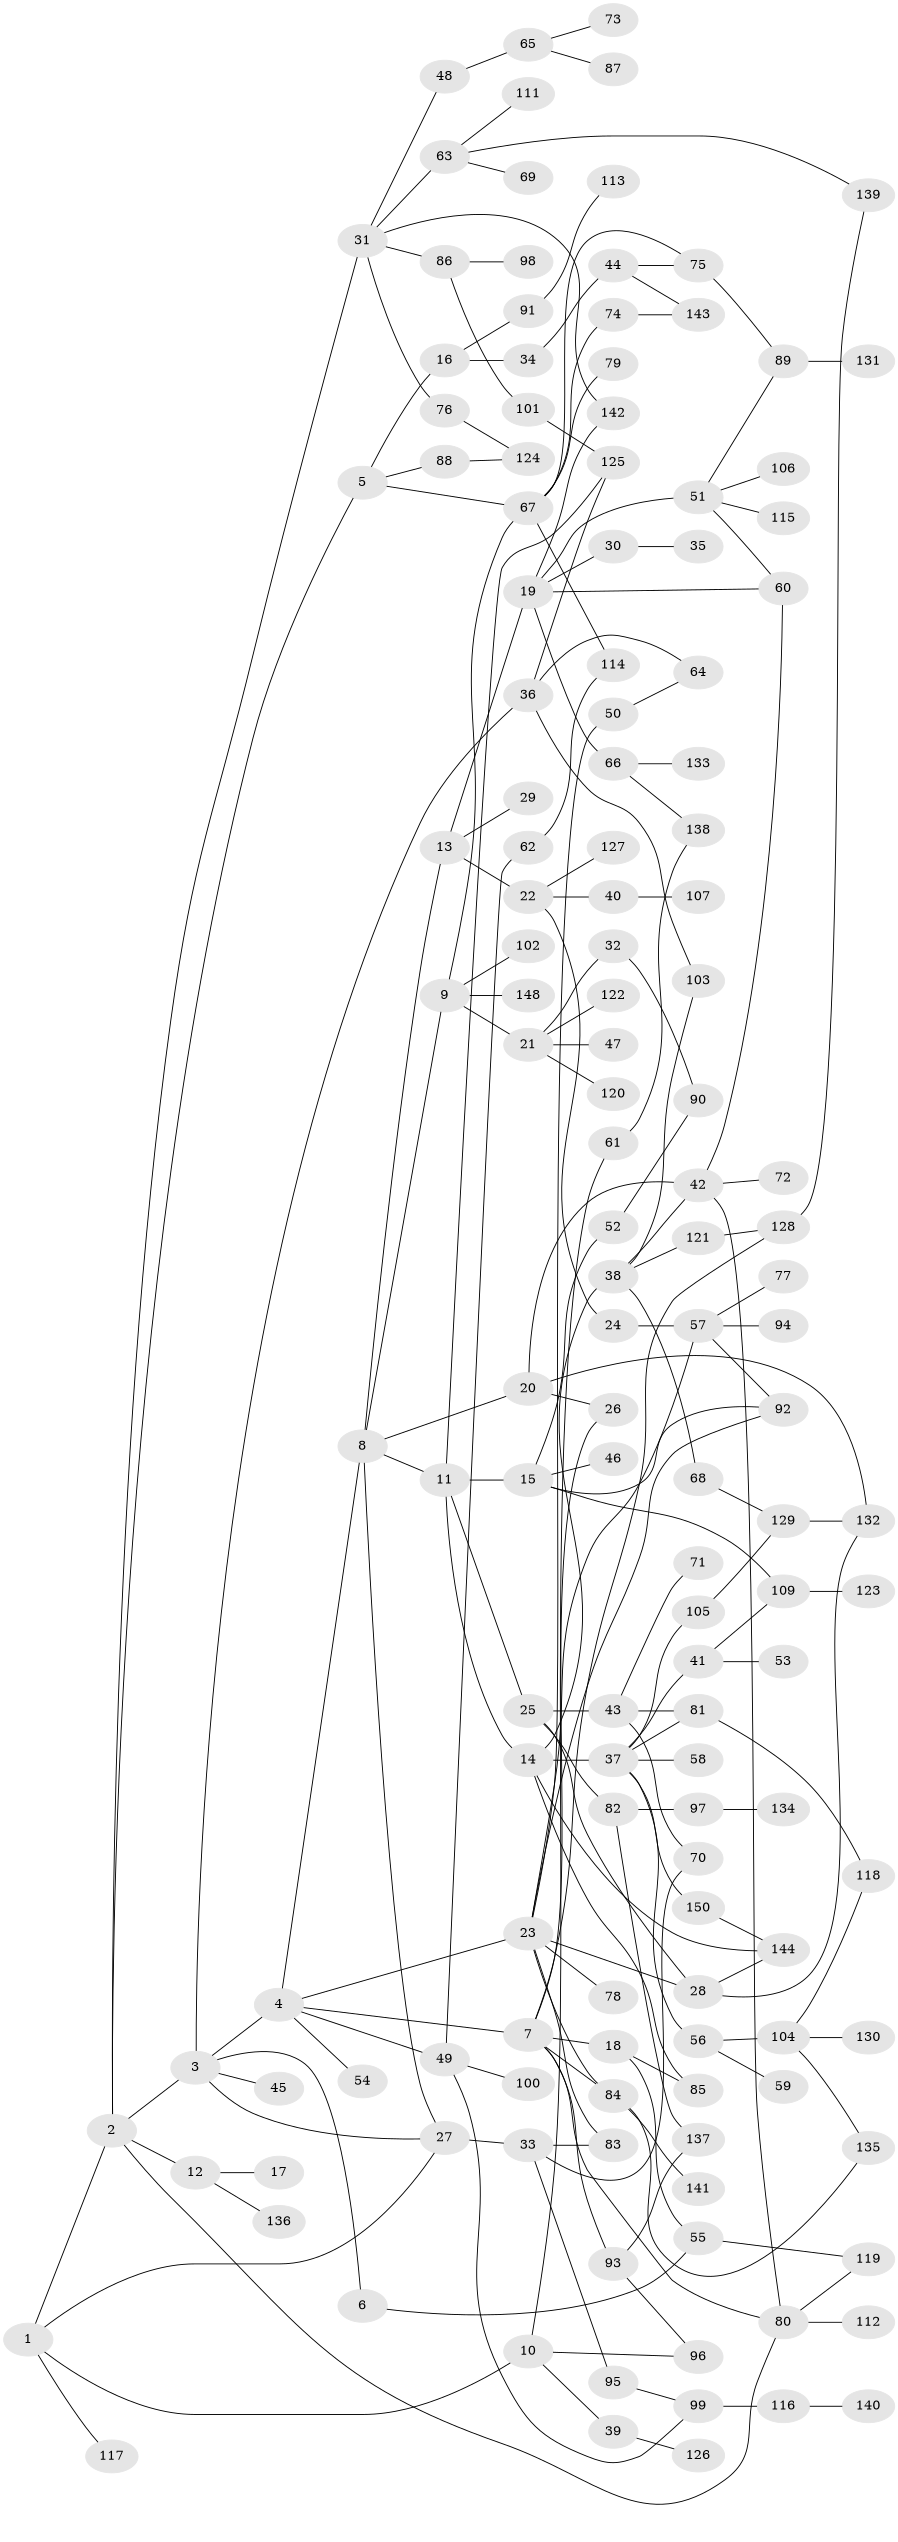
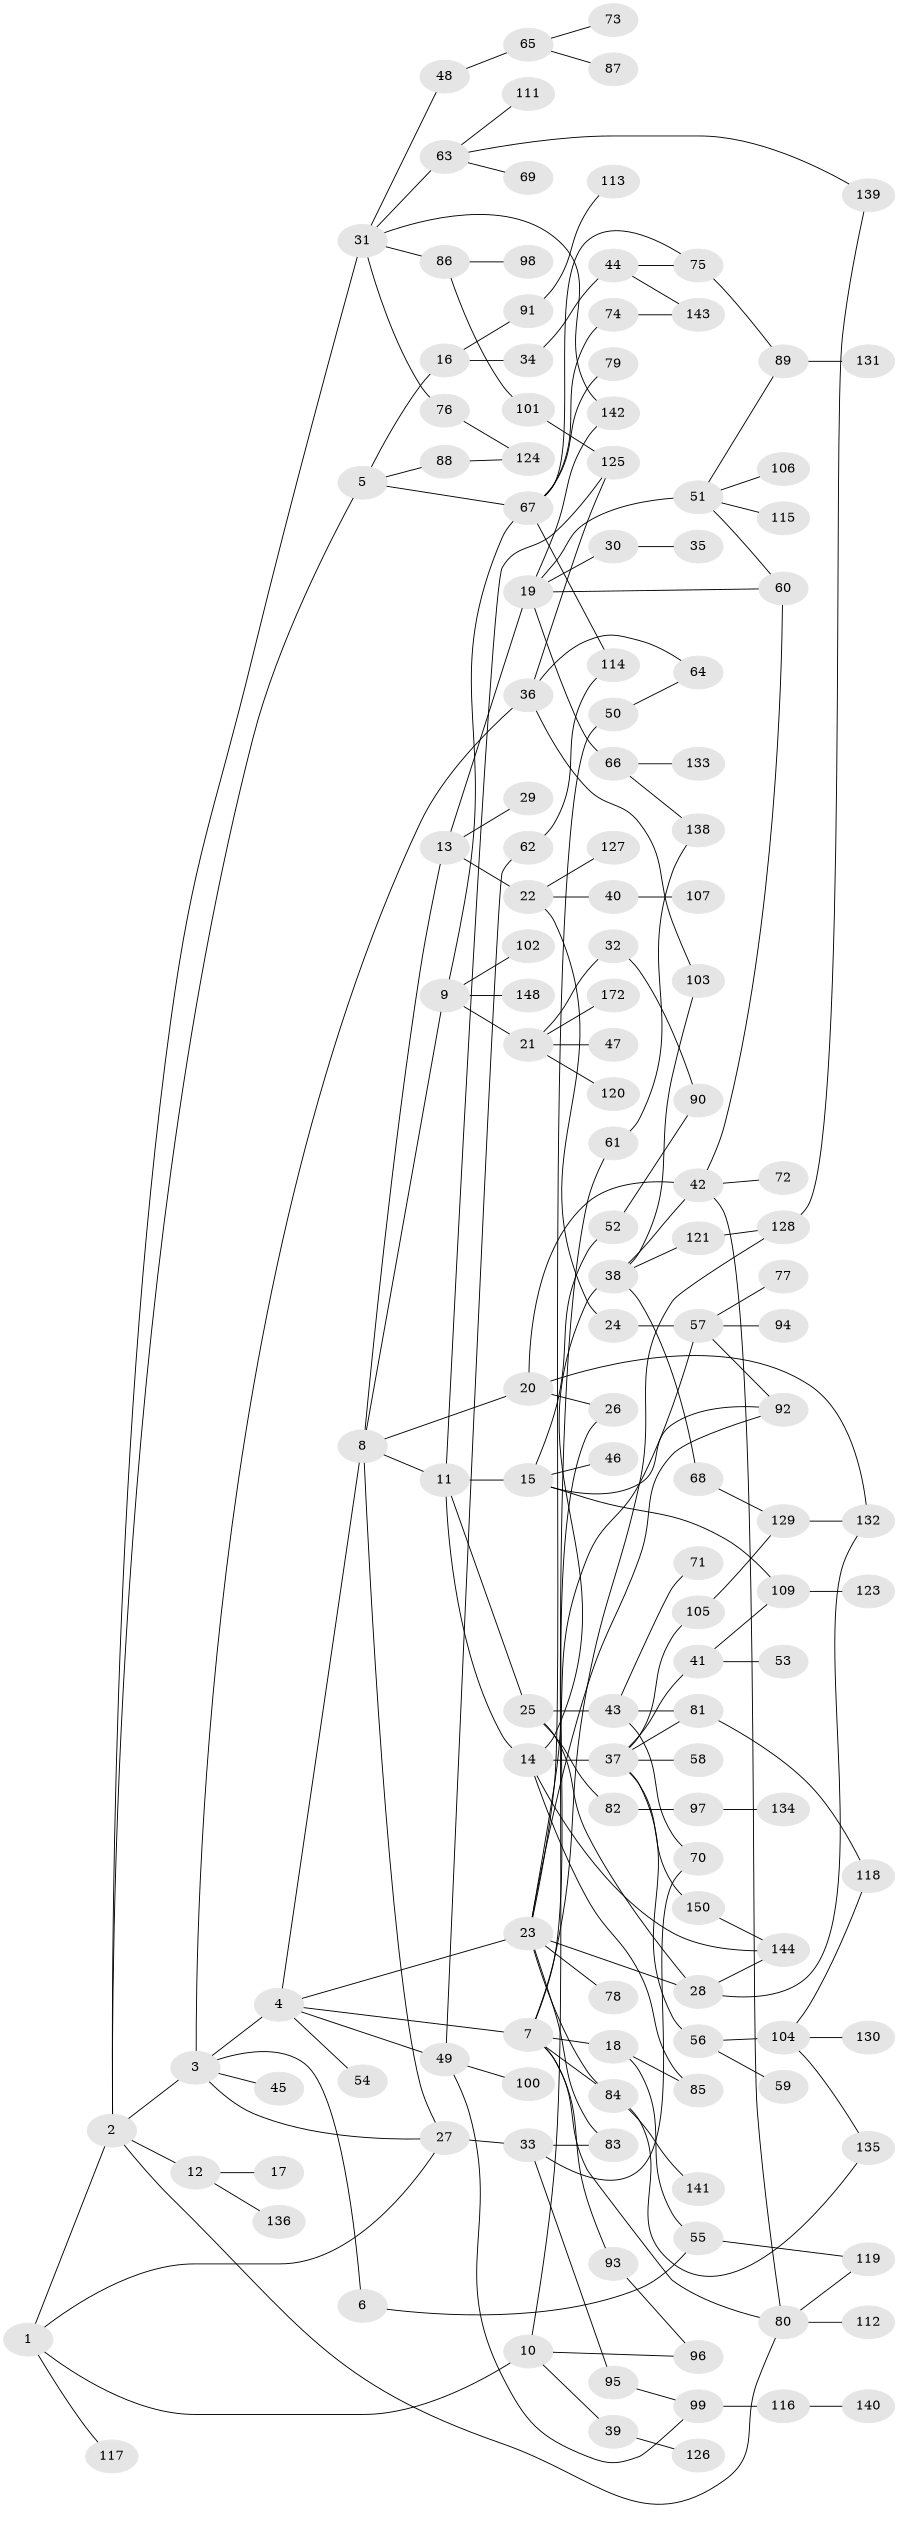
(613, 996) -> (613, 996)
(698, 2140) -> none
